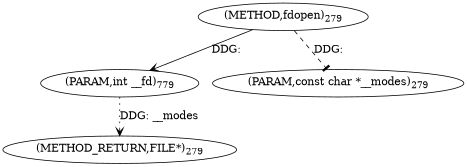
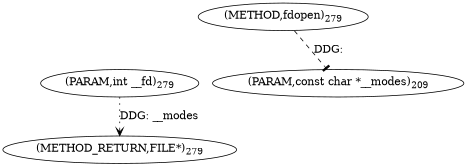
(205, 49) -> none
(166, 82) -> (166, 82)
(420, 82) -> (420, 82)
